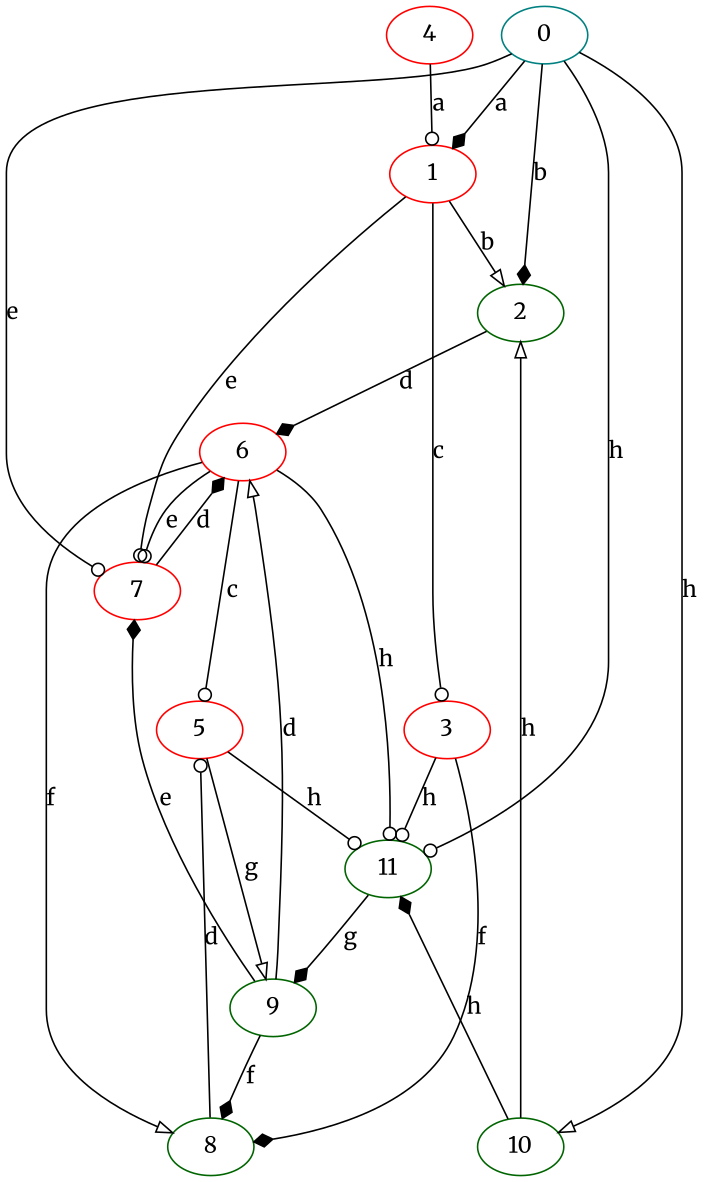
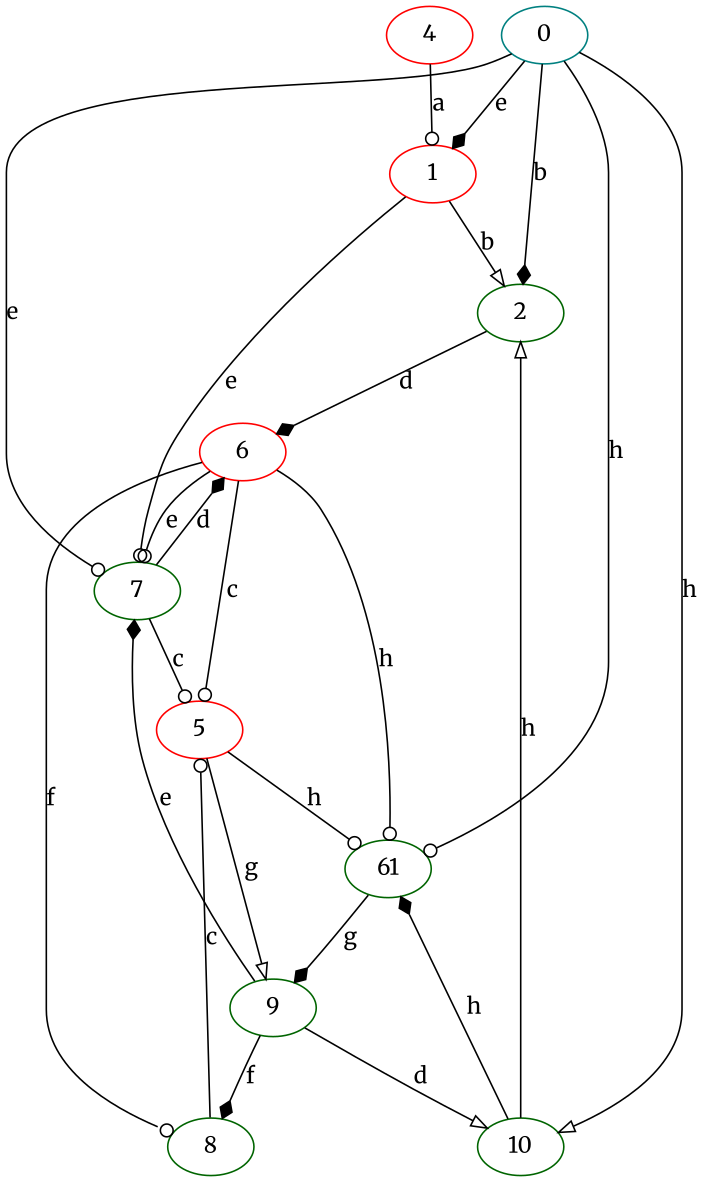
(502, 105) -> (502, 105)
(137, 591) -> (137, 591)
none -> (166, 654)
(447, 730) -> none
(281, 737) -> (388, 1075)
(46, 777) -> (46, 777)
(388, 869) -> (388, 869)
(212, 938) -> (212, 938)
